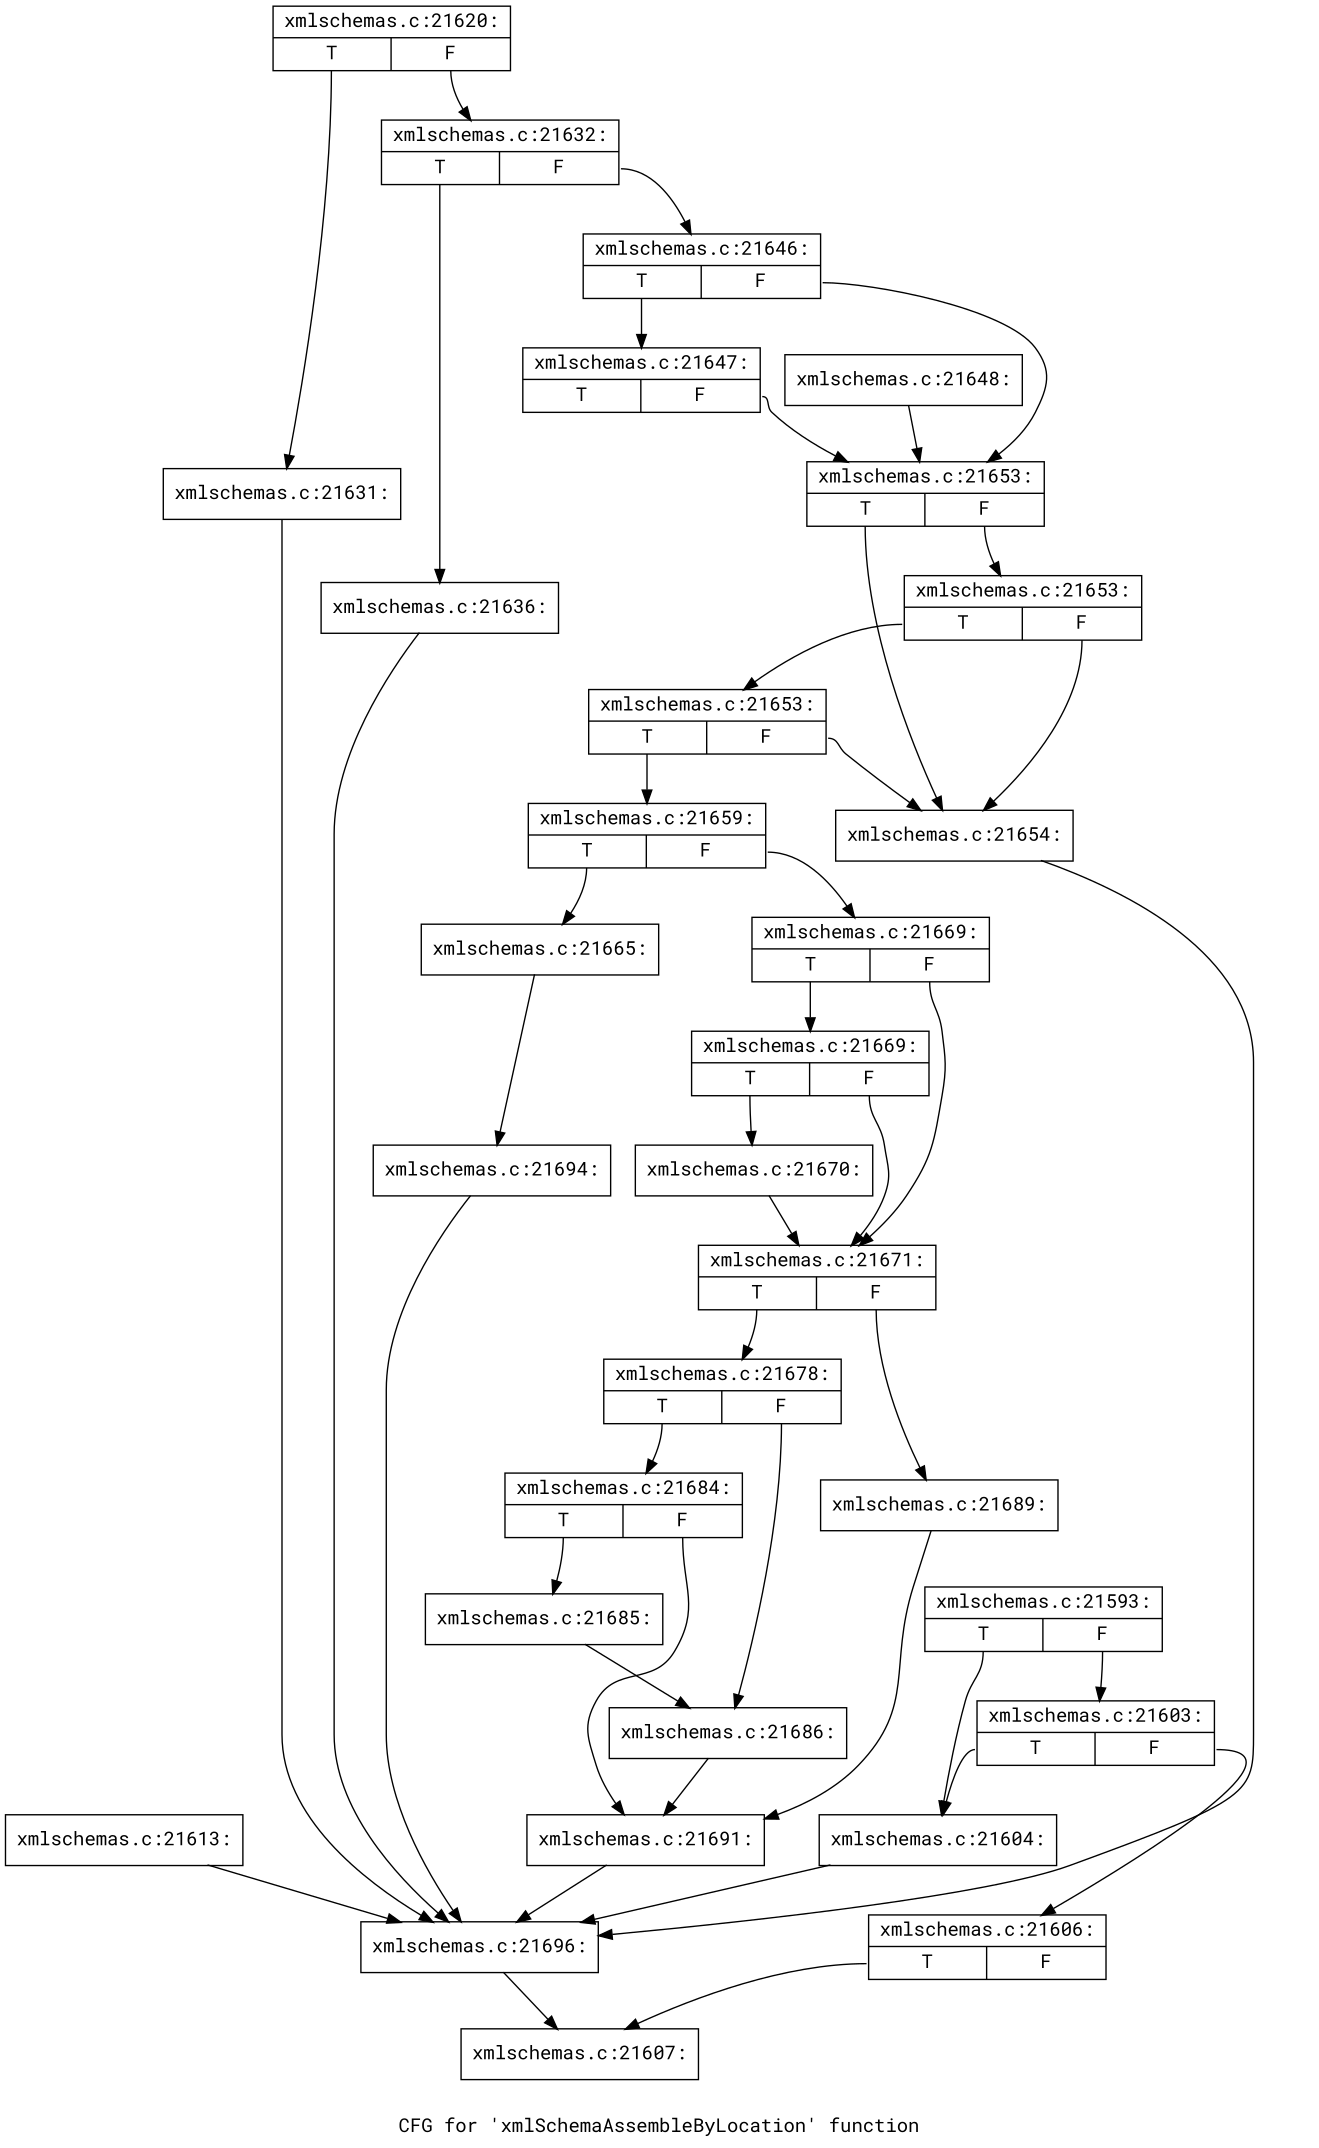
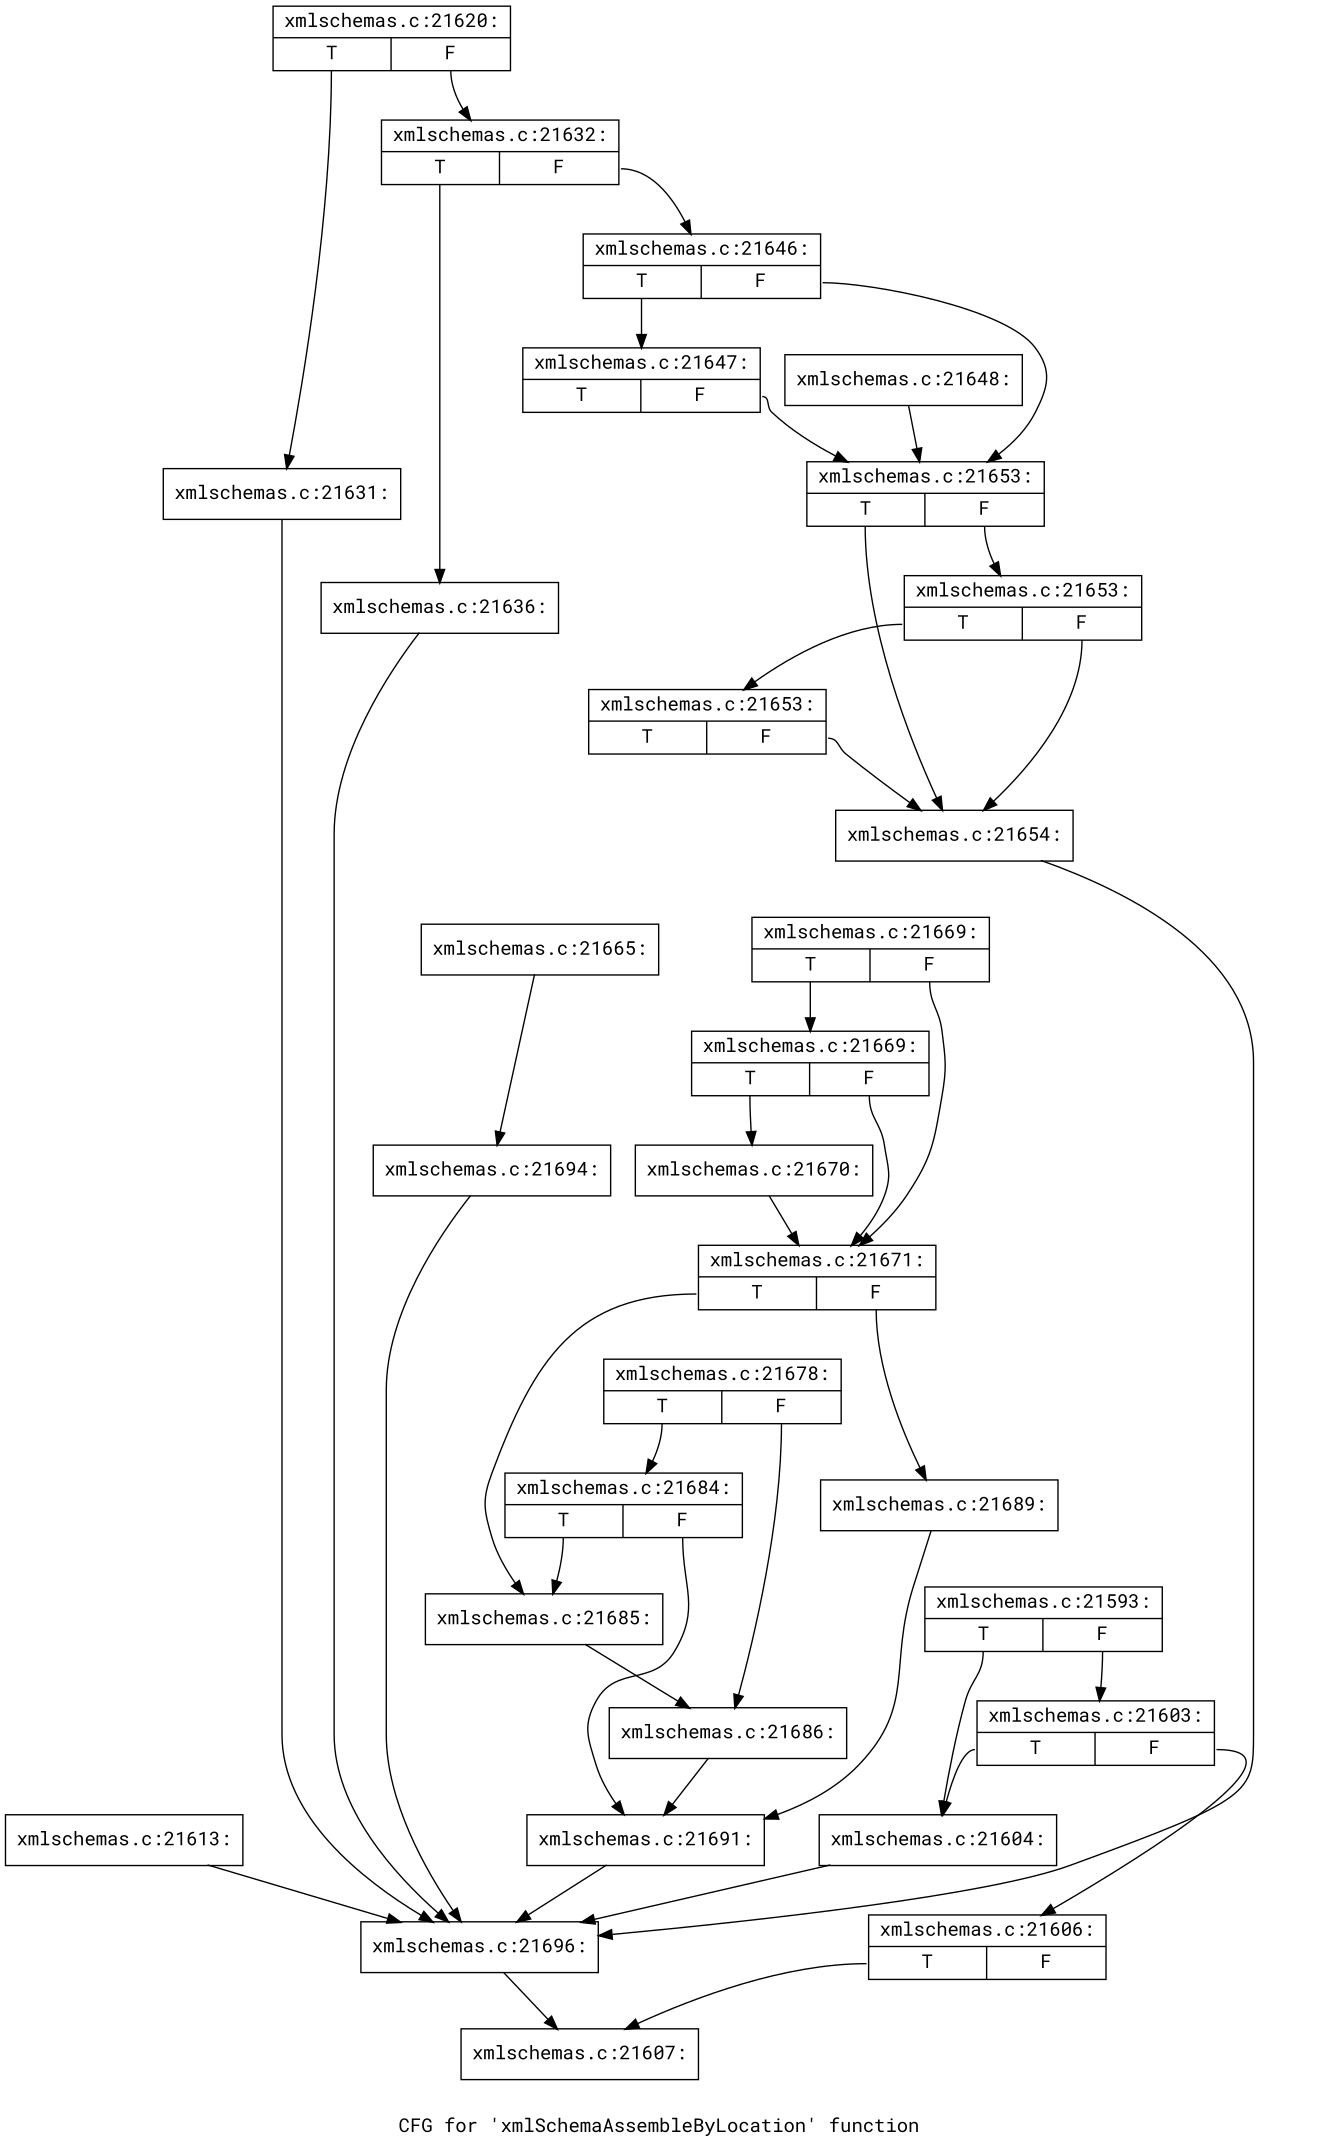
(647, 836) -> none
(754, 1329) -> (528, 1392)
